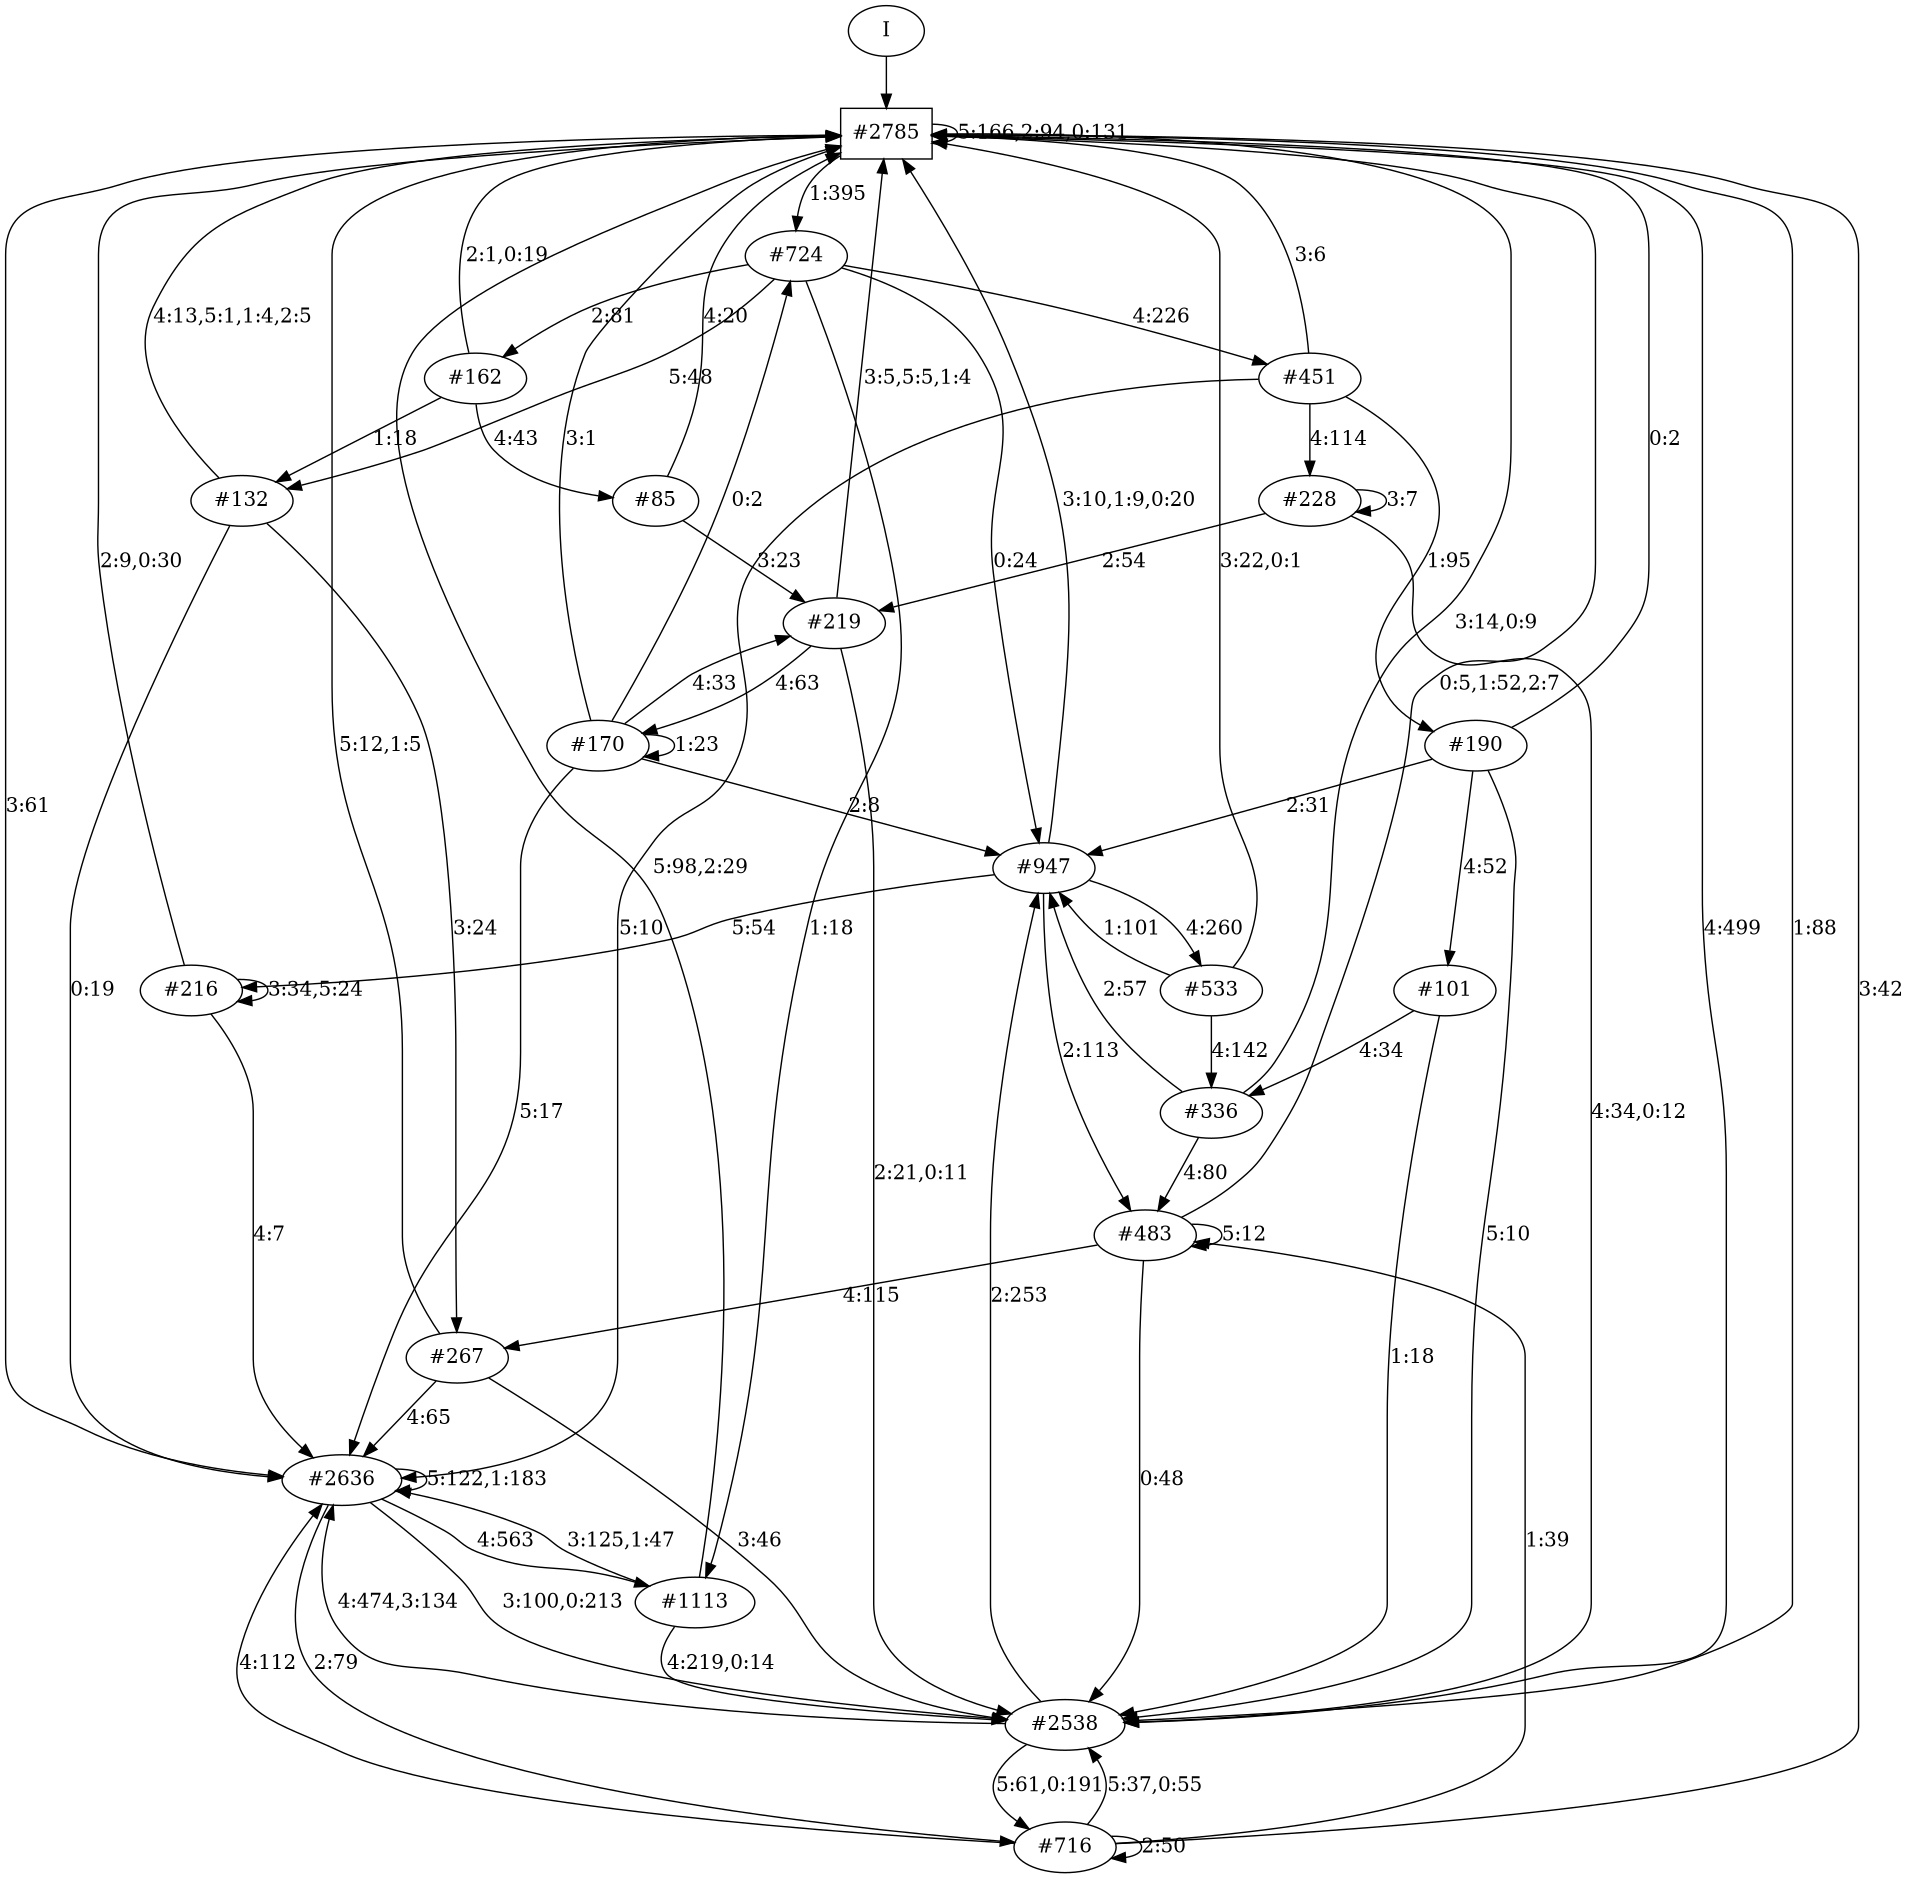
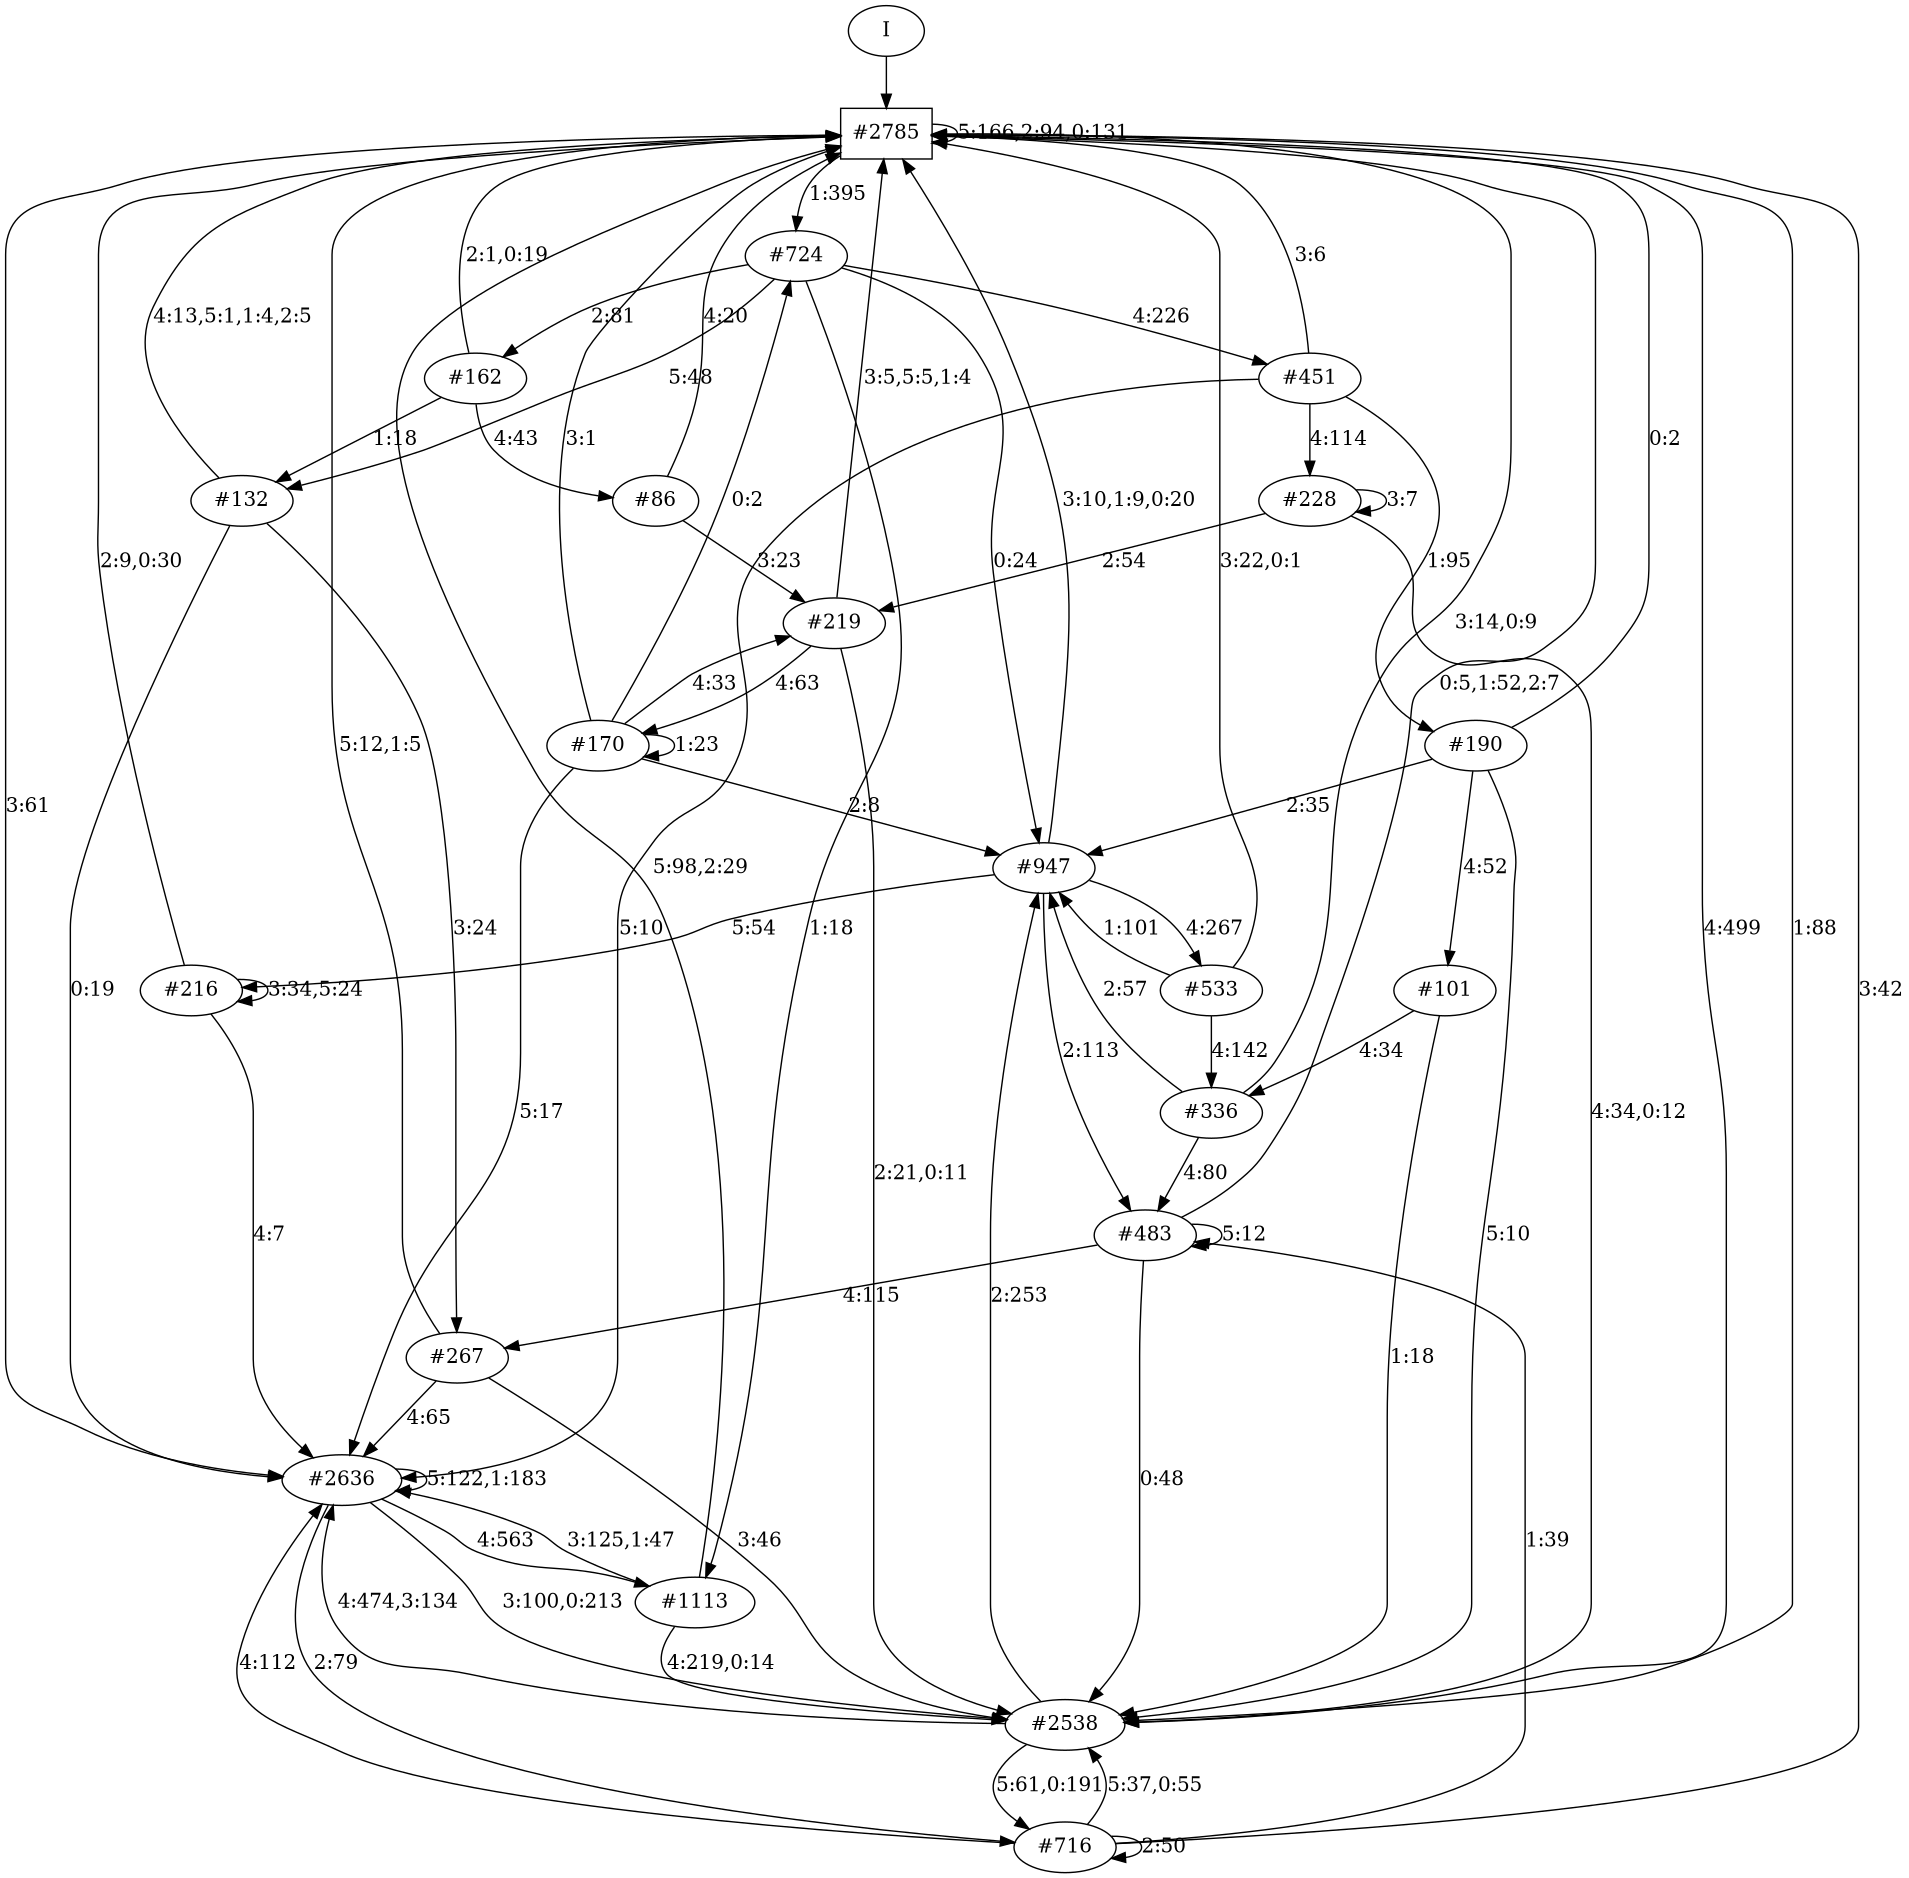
(656, 501) -> (656, 501)
(1308, 807) -> (1308, 807)
(1215, 929) -> (1215, 929)
